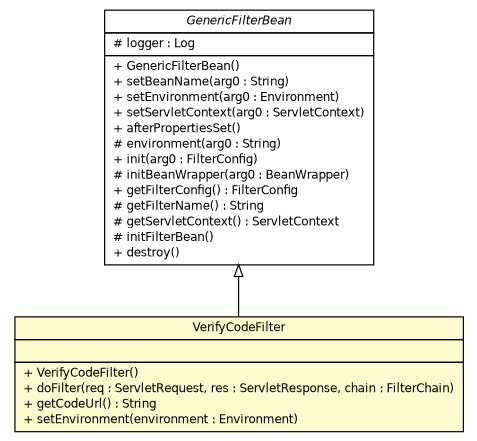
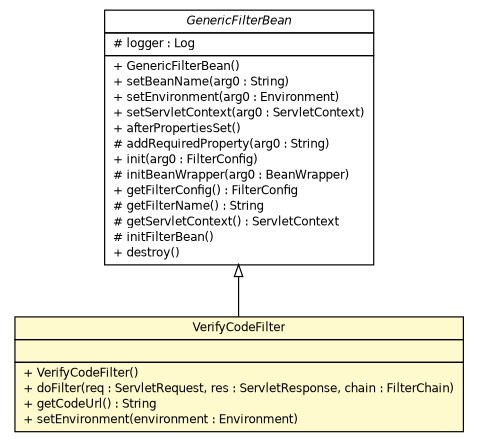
(197, 144) -> (221, 144)
